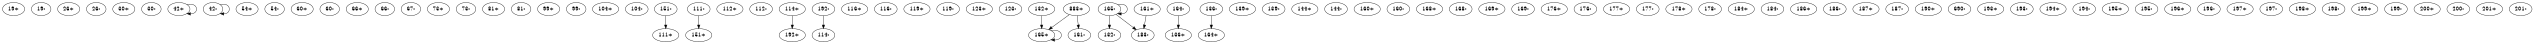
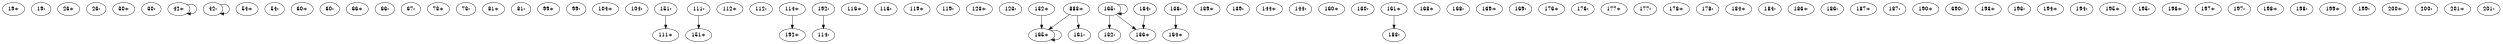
(2209, 9) -> none
(1125, 21) -> (1125, 21)
